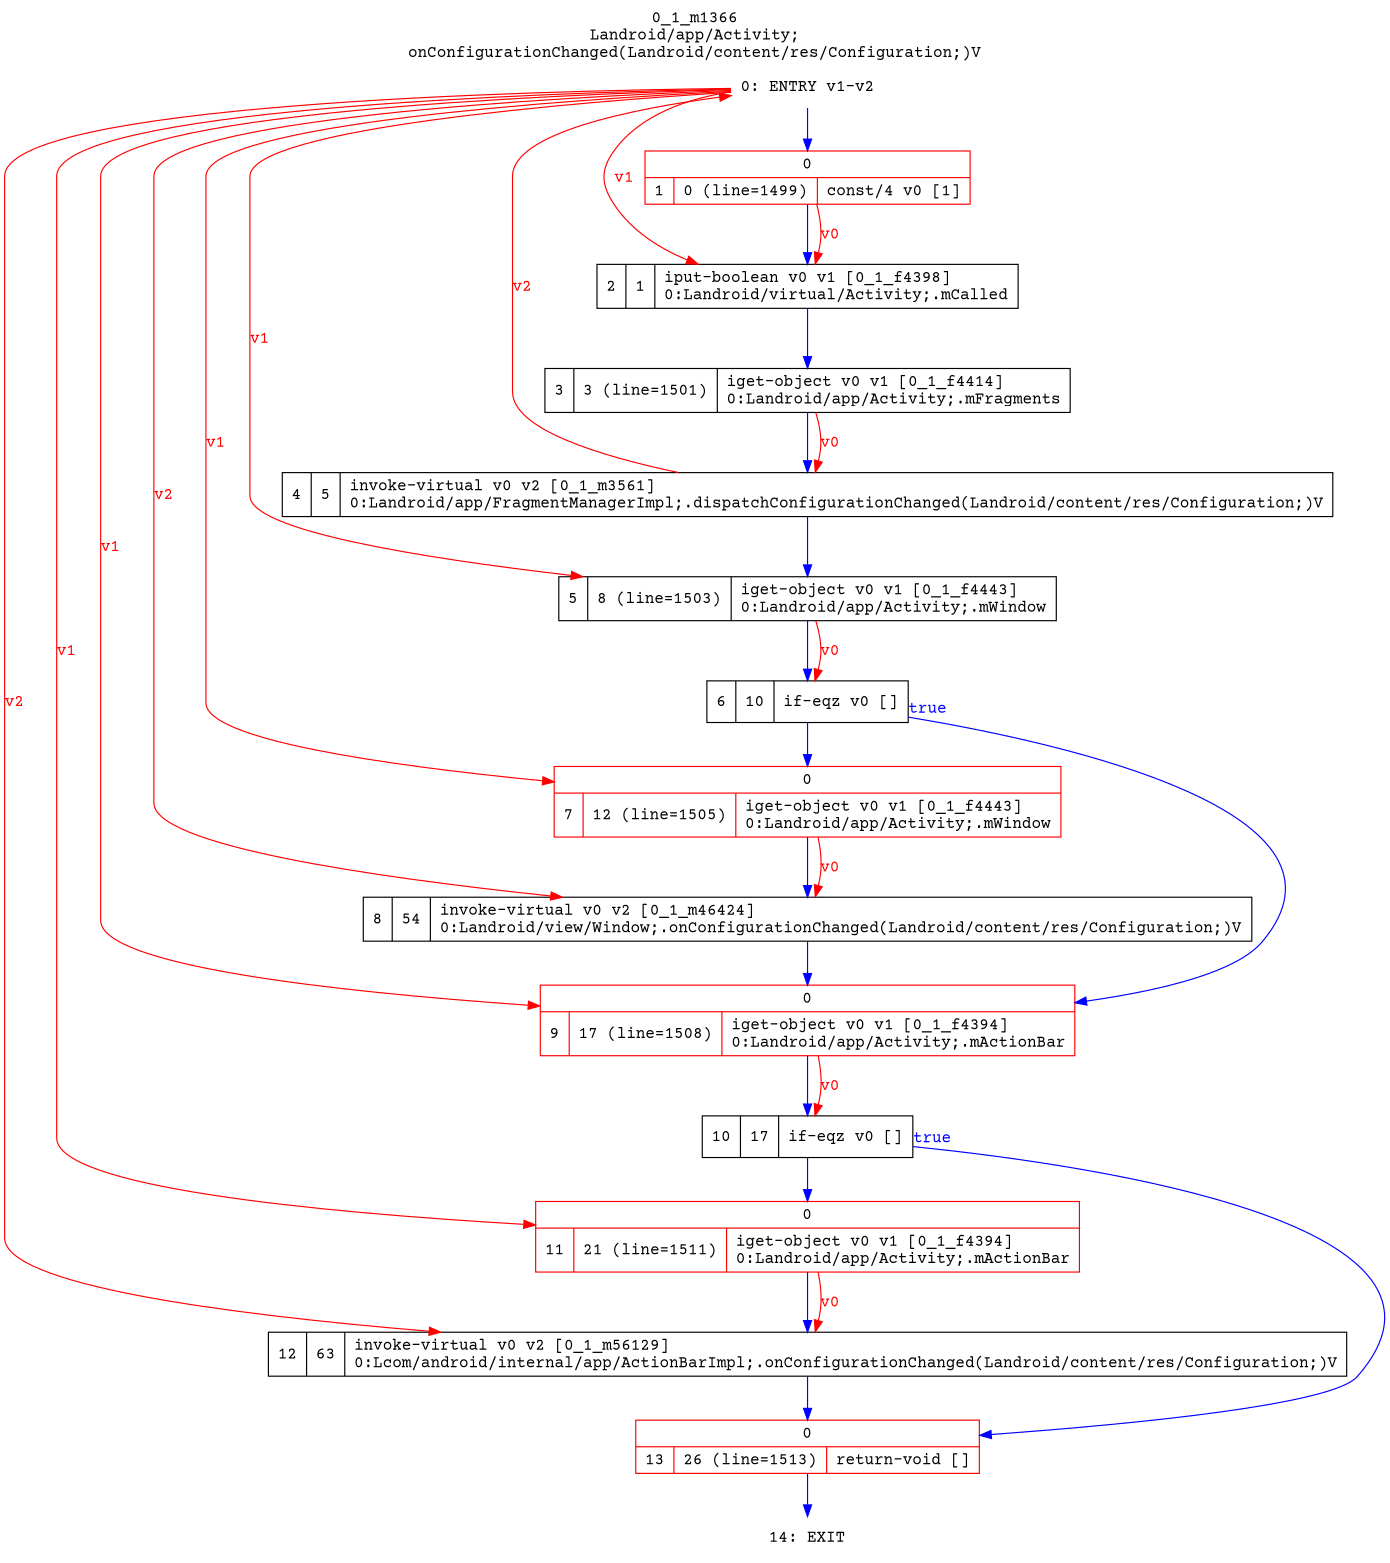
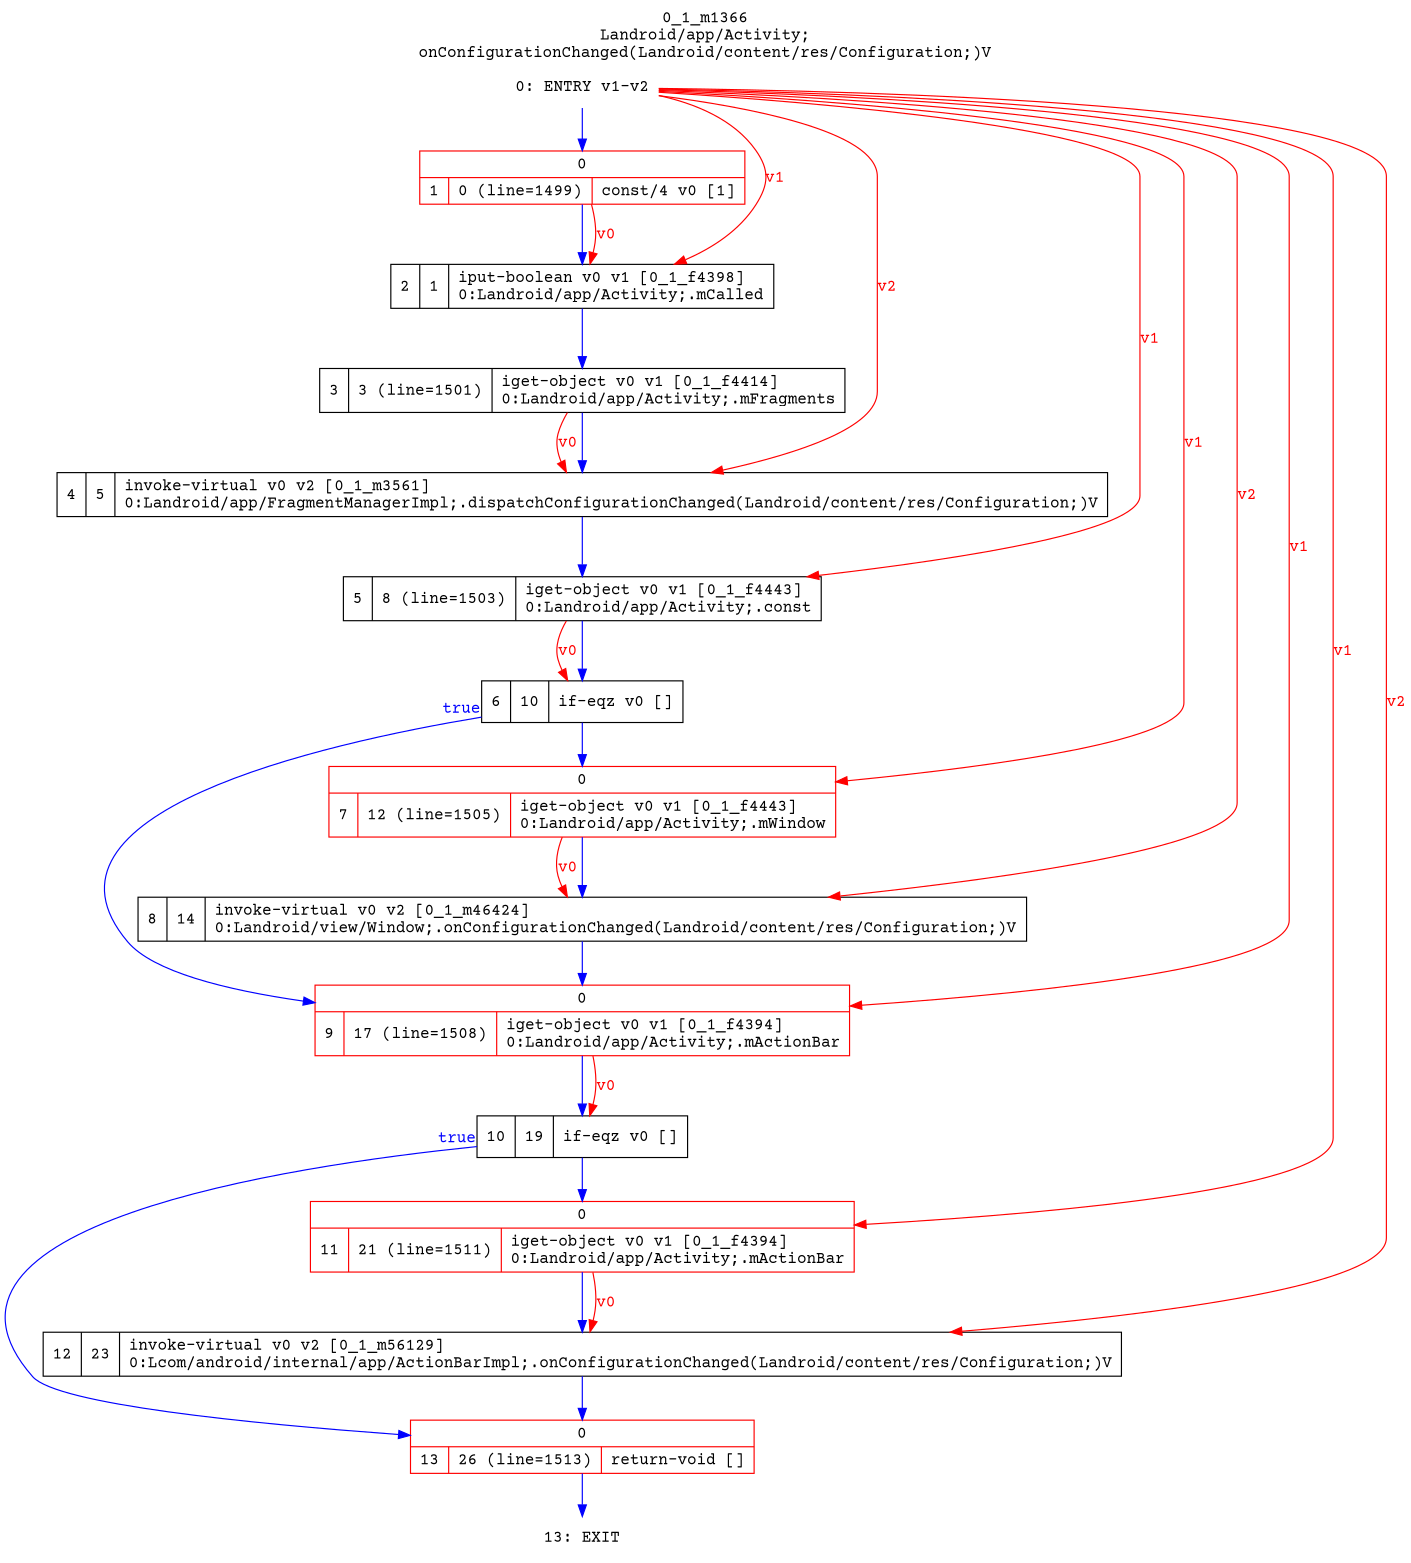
(513, 265) -> (877, 253)
(836, 294) -> (611, 294)
(894, 607) -> (668, 607)
(411, 919) -> (186, 919)
(760, 1136) -> (534, 1136)
(326, 1354) -> (100, 1354)
(808, 1538) -> (582, 1538)
